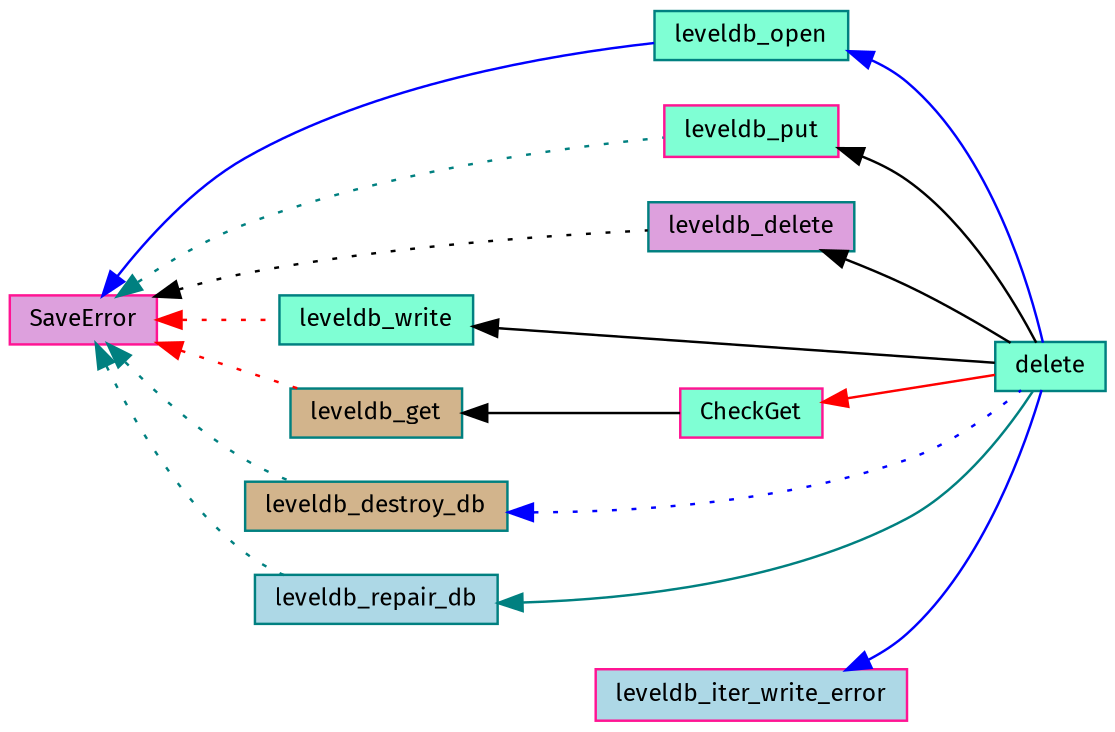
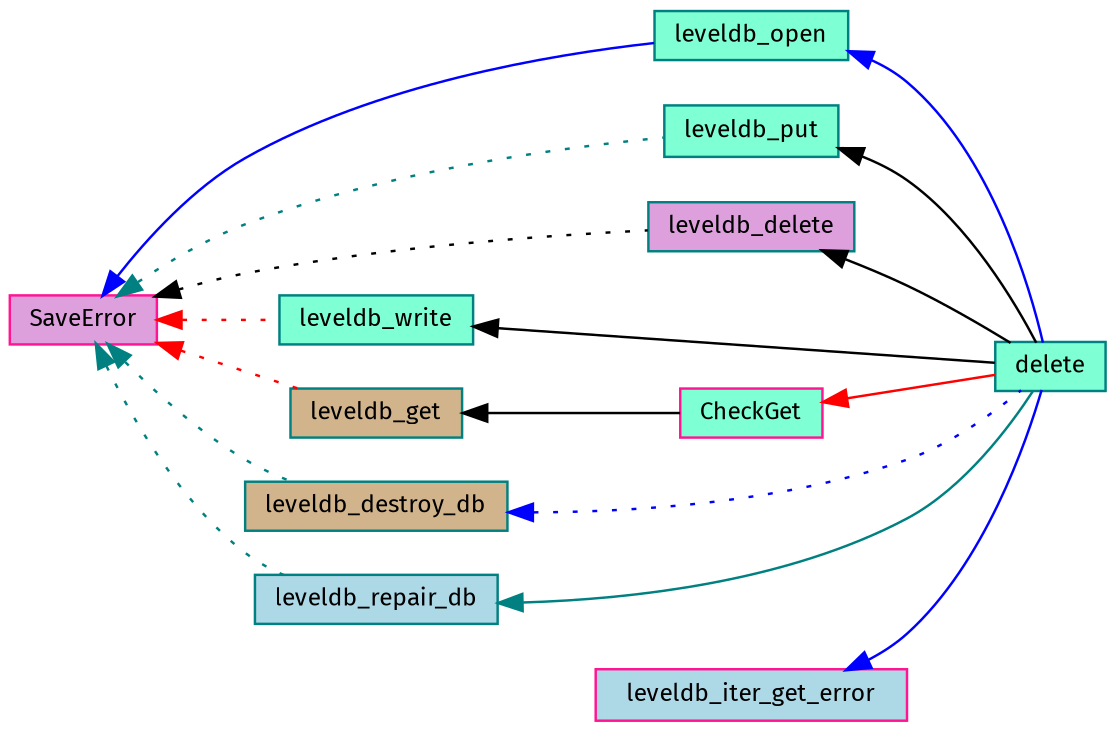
(751, 131) -> (751, 131)
(751, 695) -> (751, 695)
